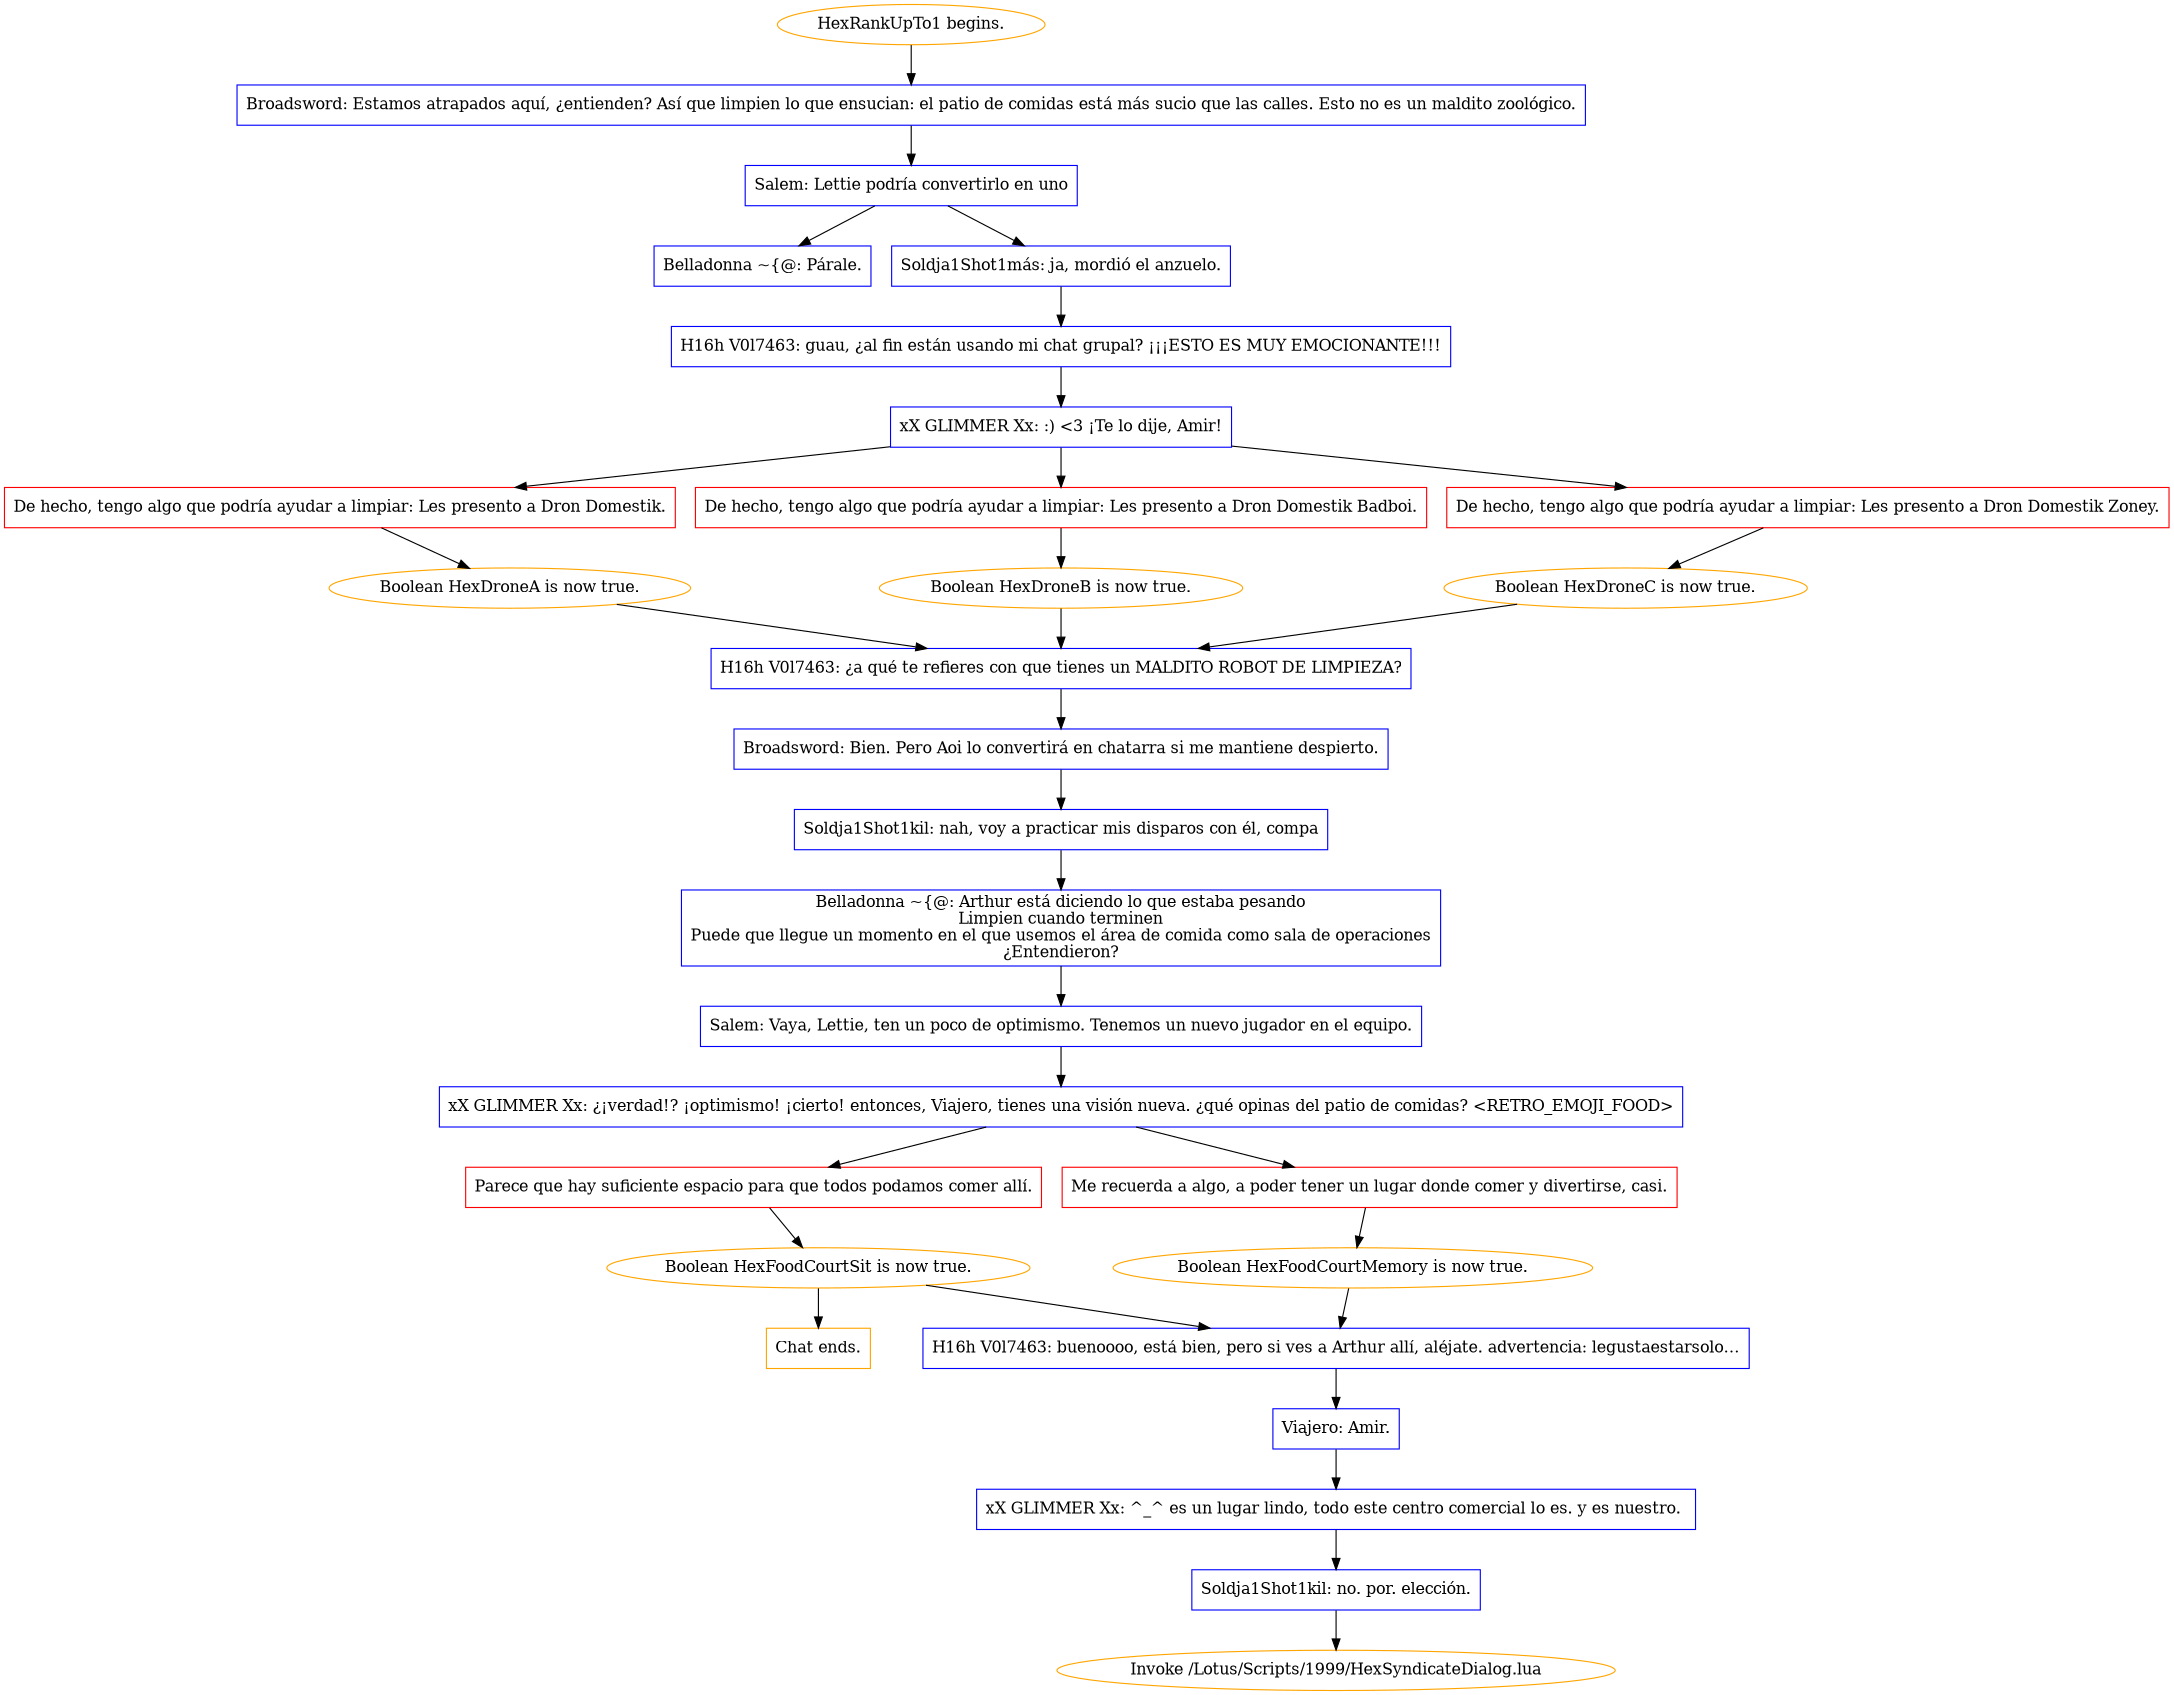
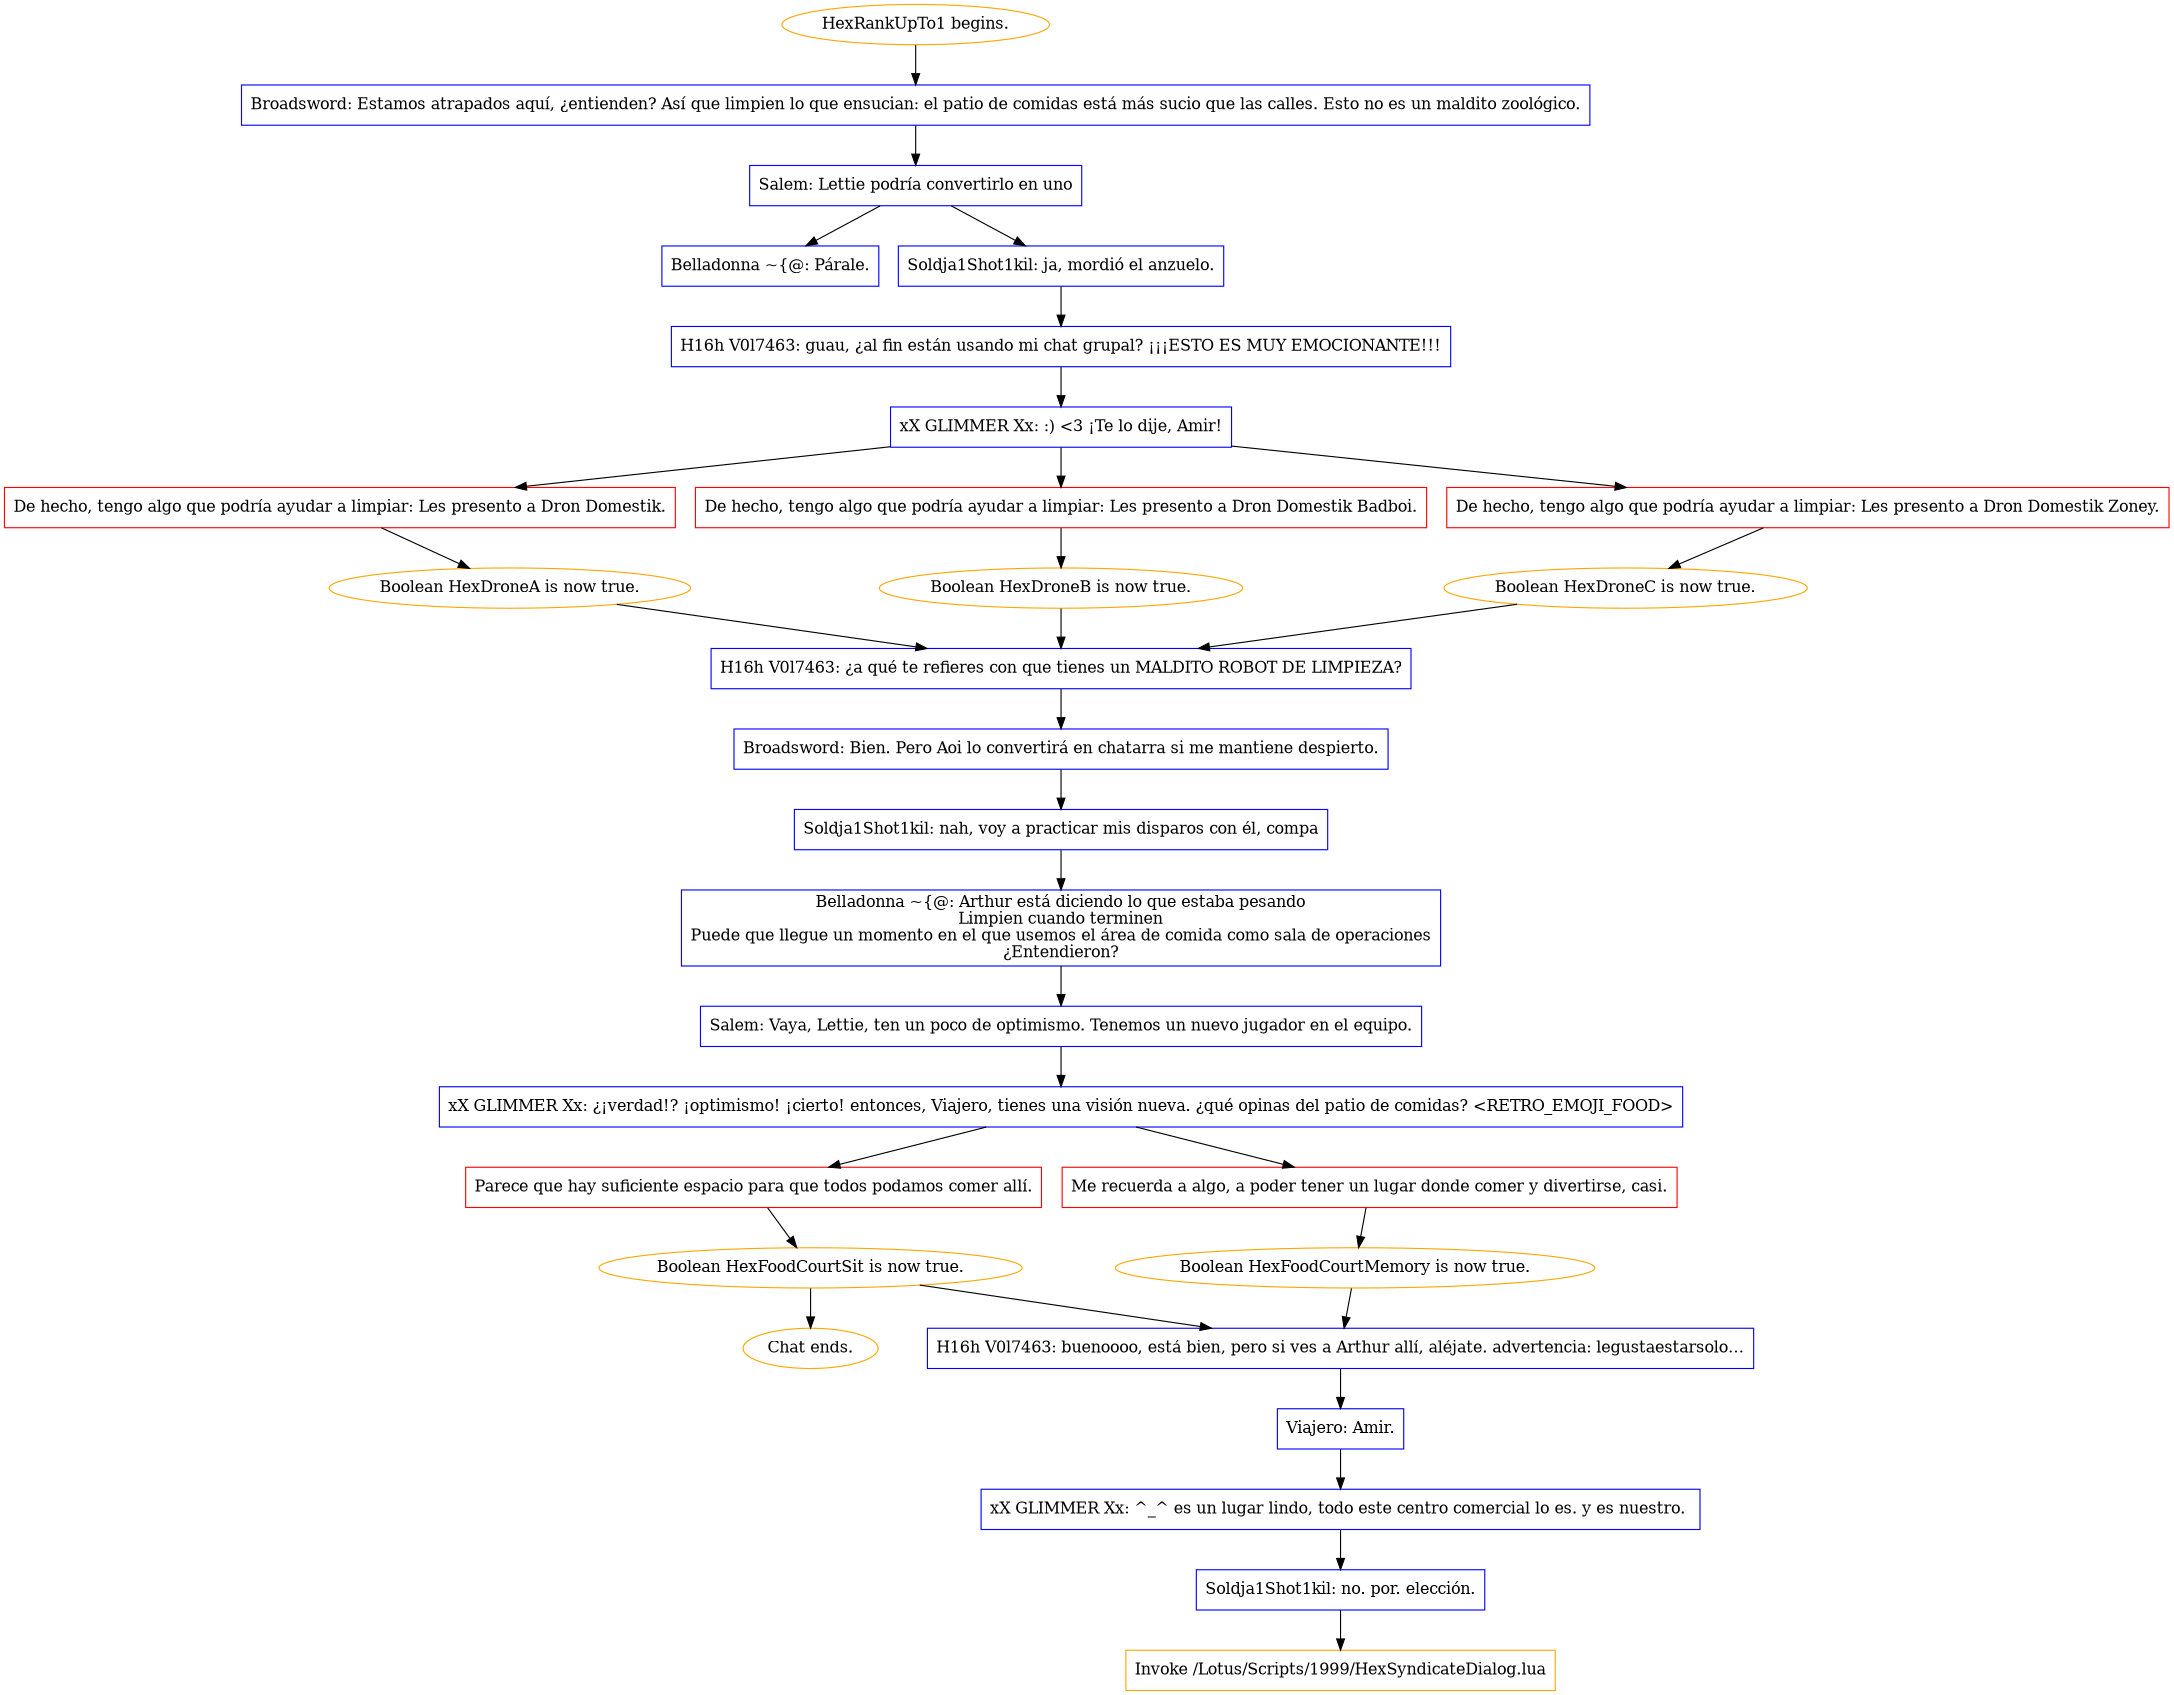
(1061, 266) -> (1061, 266)
(818, 1348) -> (811, 1348)
(1336, 1670) -> (1341, 1670)
